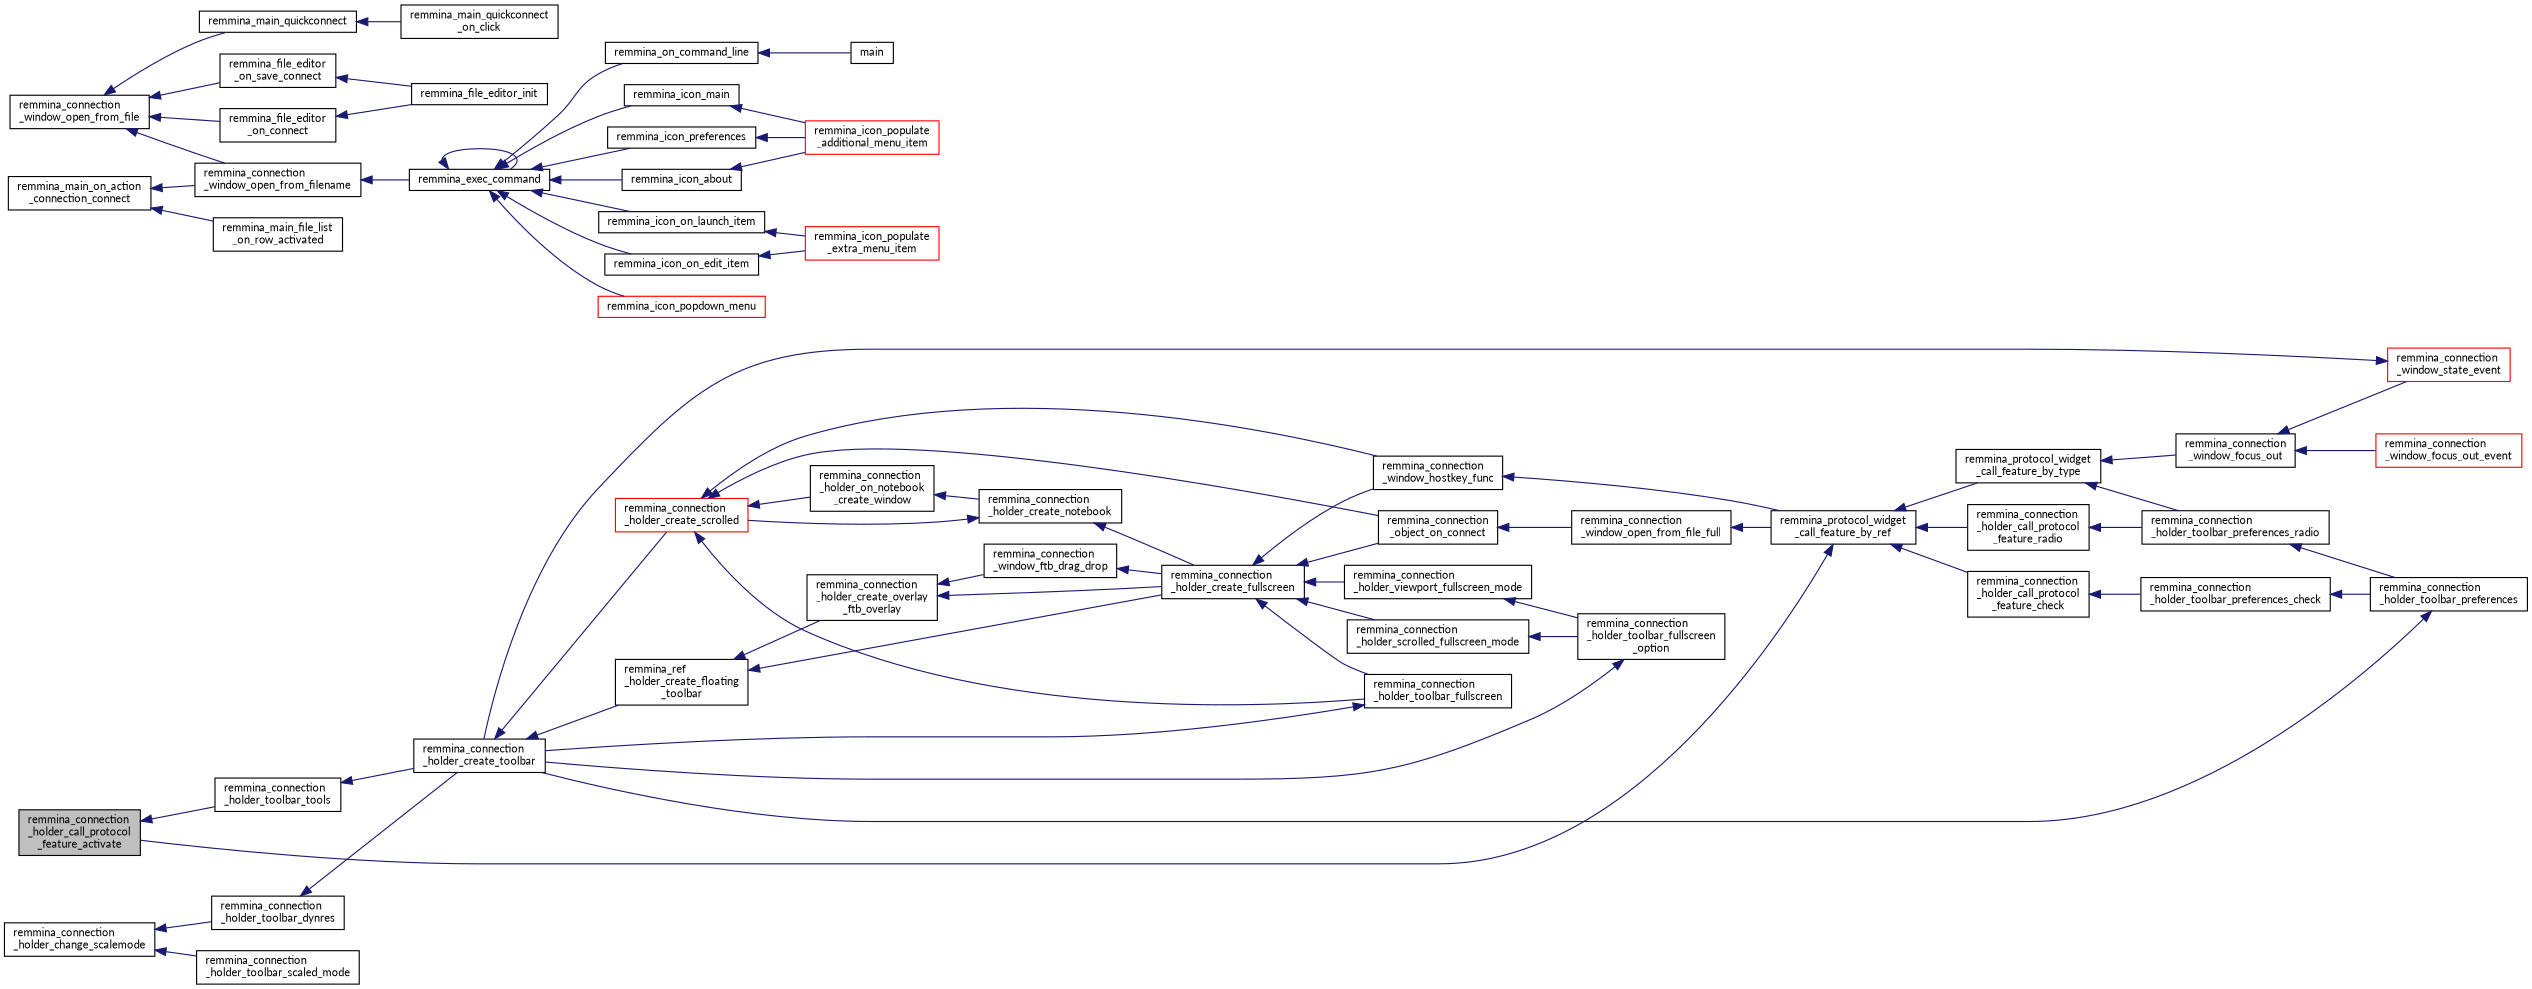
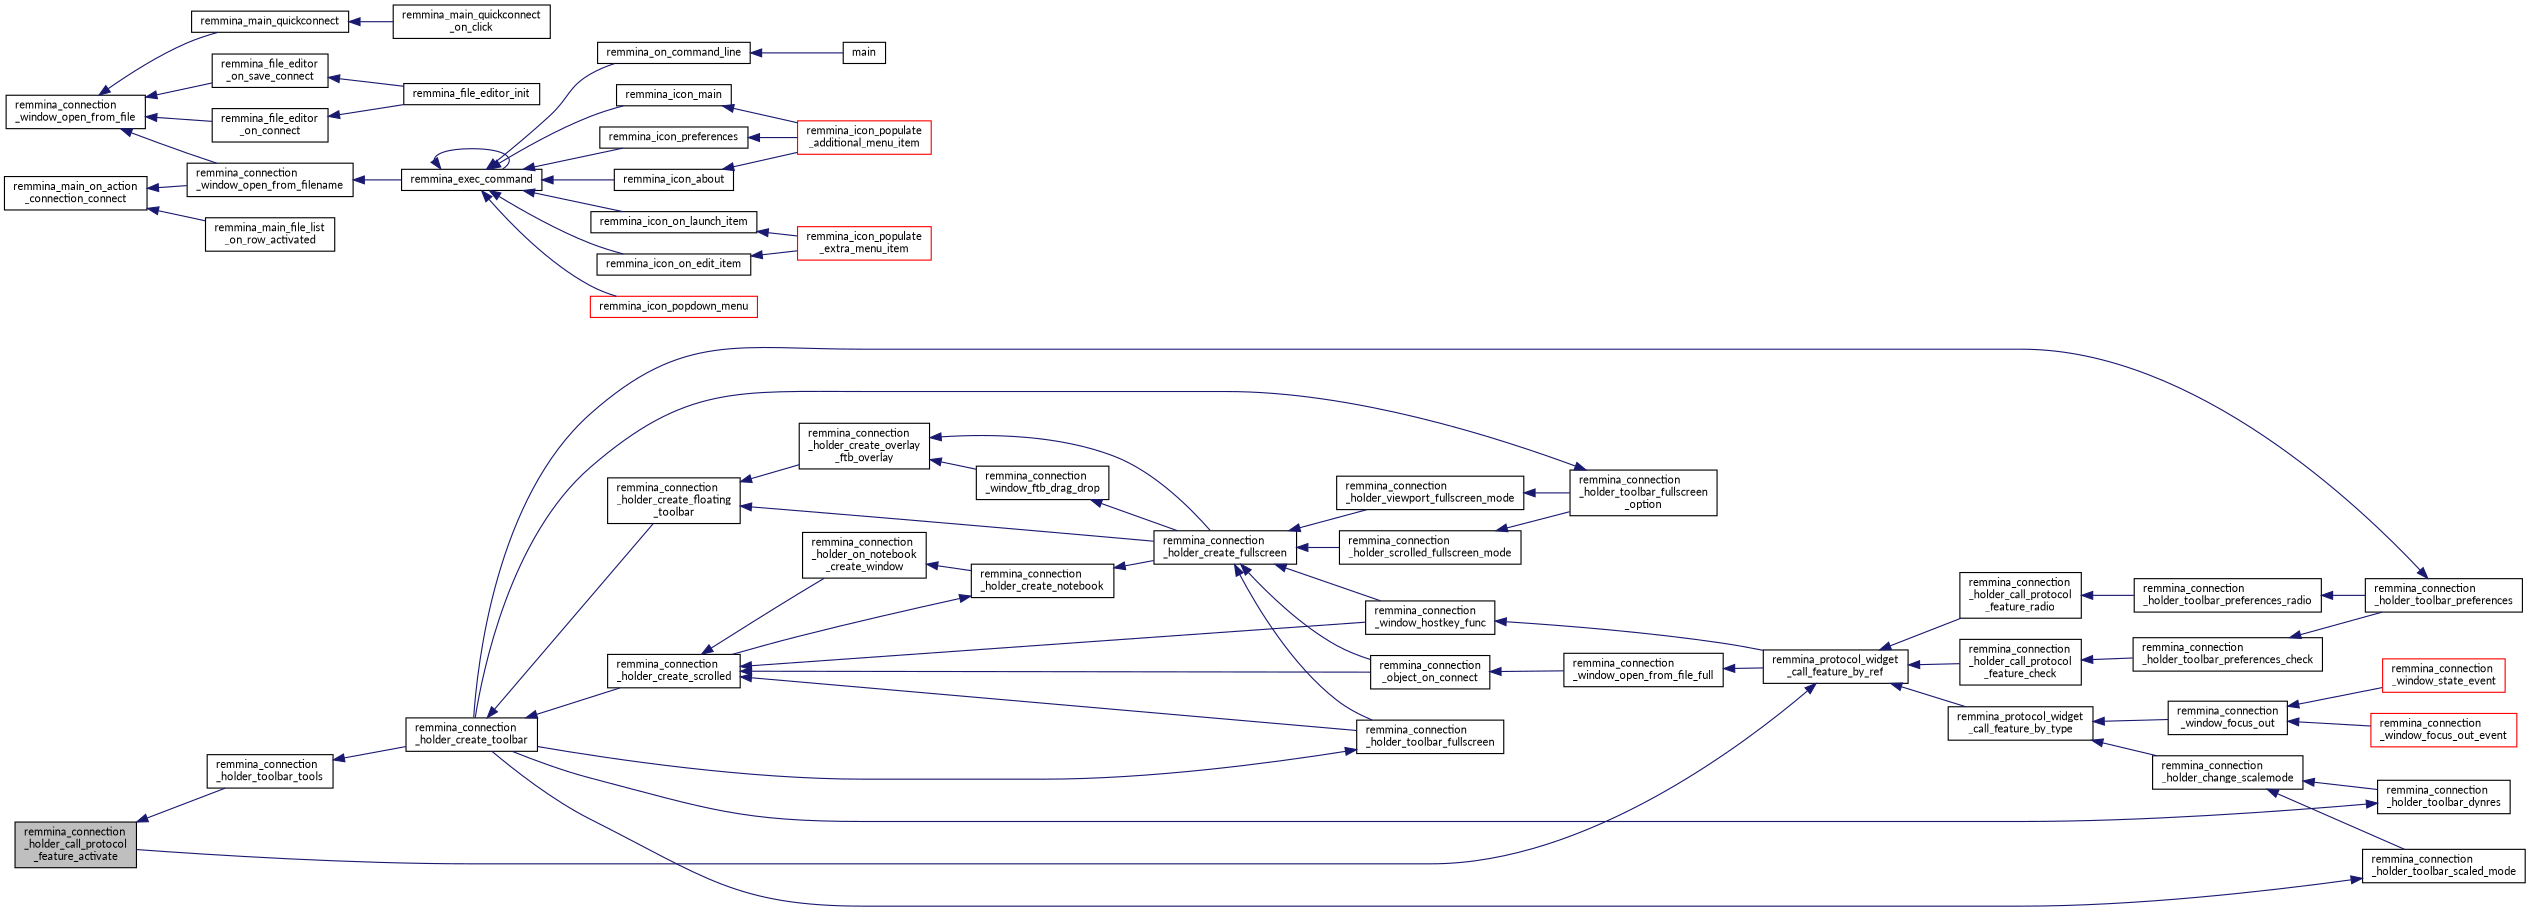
(1325, 349) -> (1403, 906)
(2137, 498) -> (2130, 749)
(682, 515) -> (674, 671)
(682, 682) -> (674, 501)
